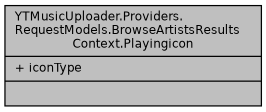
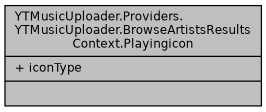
(128, 30) -> (133, 30)
